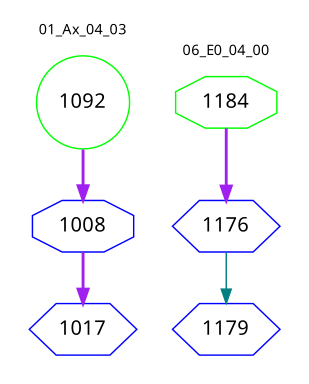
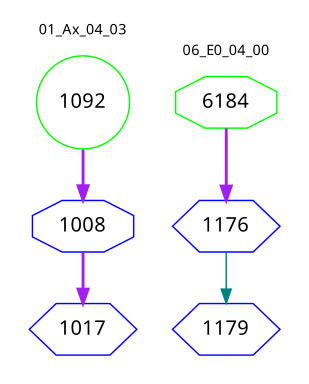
(226, 102) -> (226, 102)
